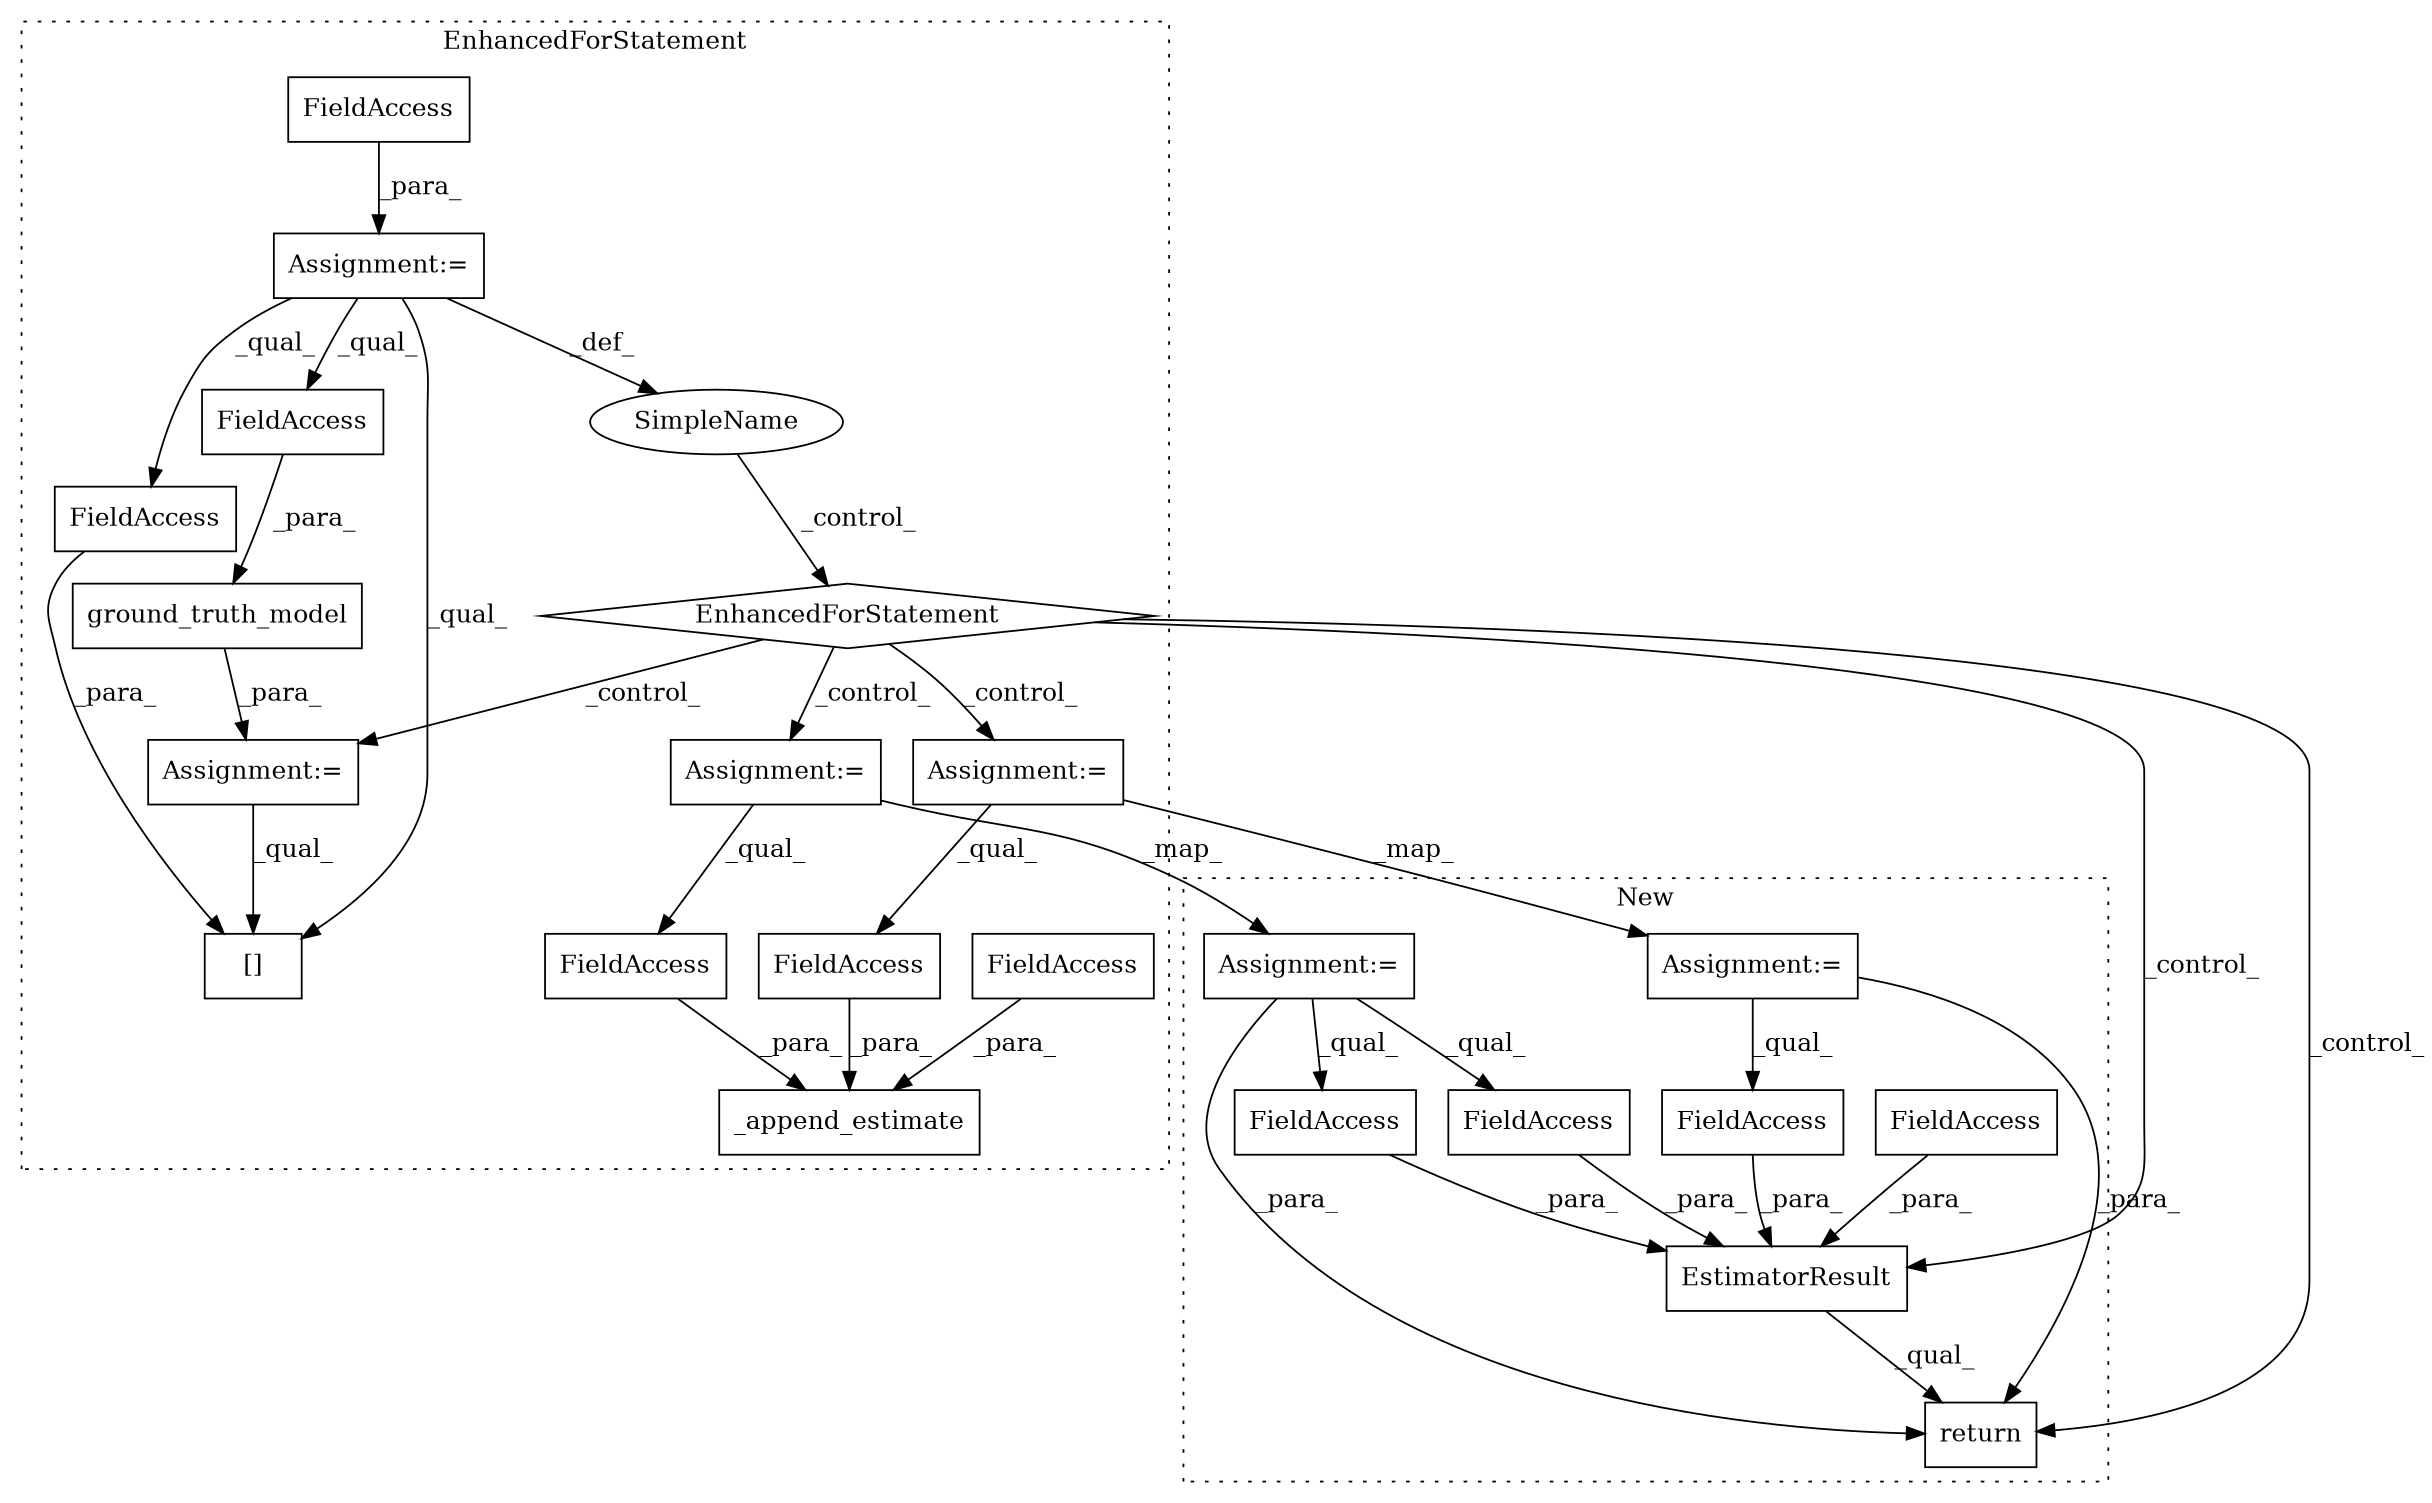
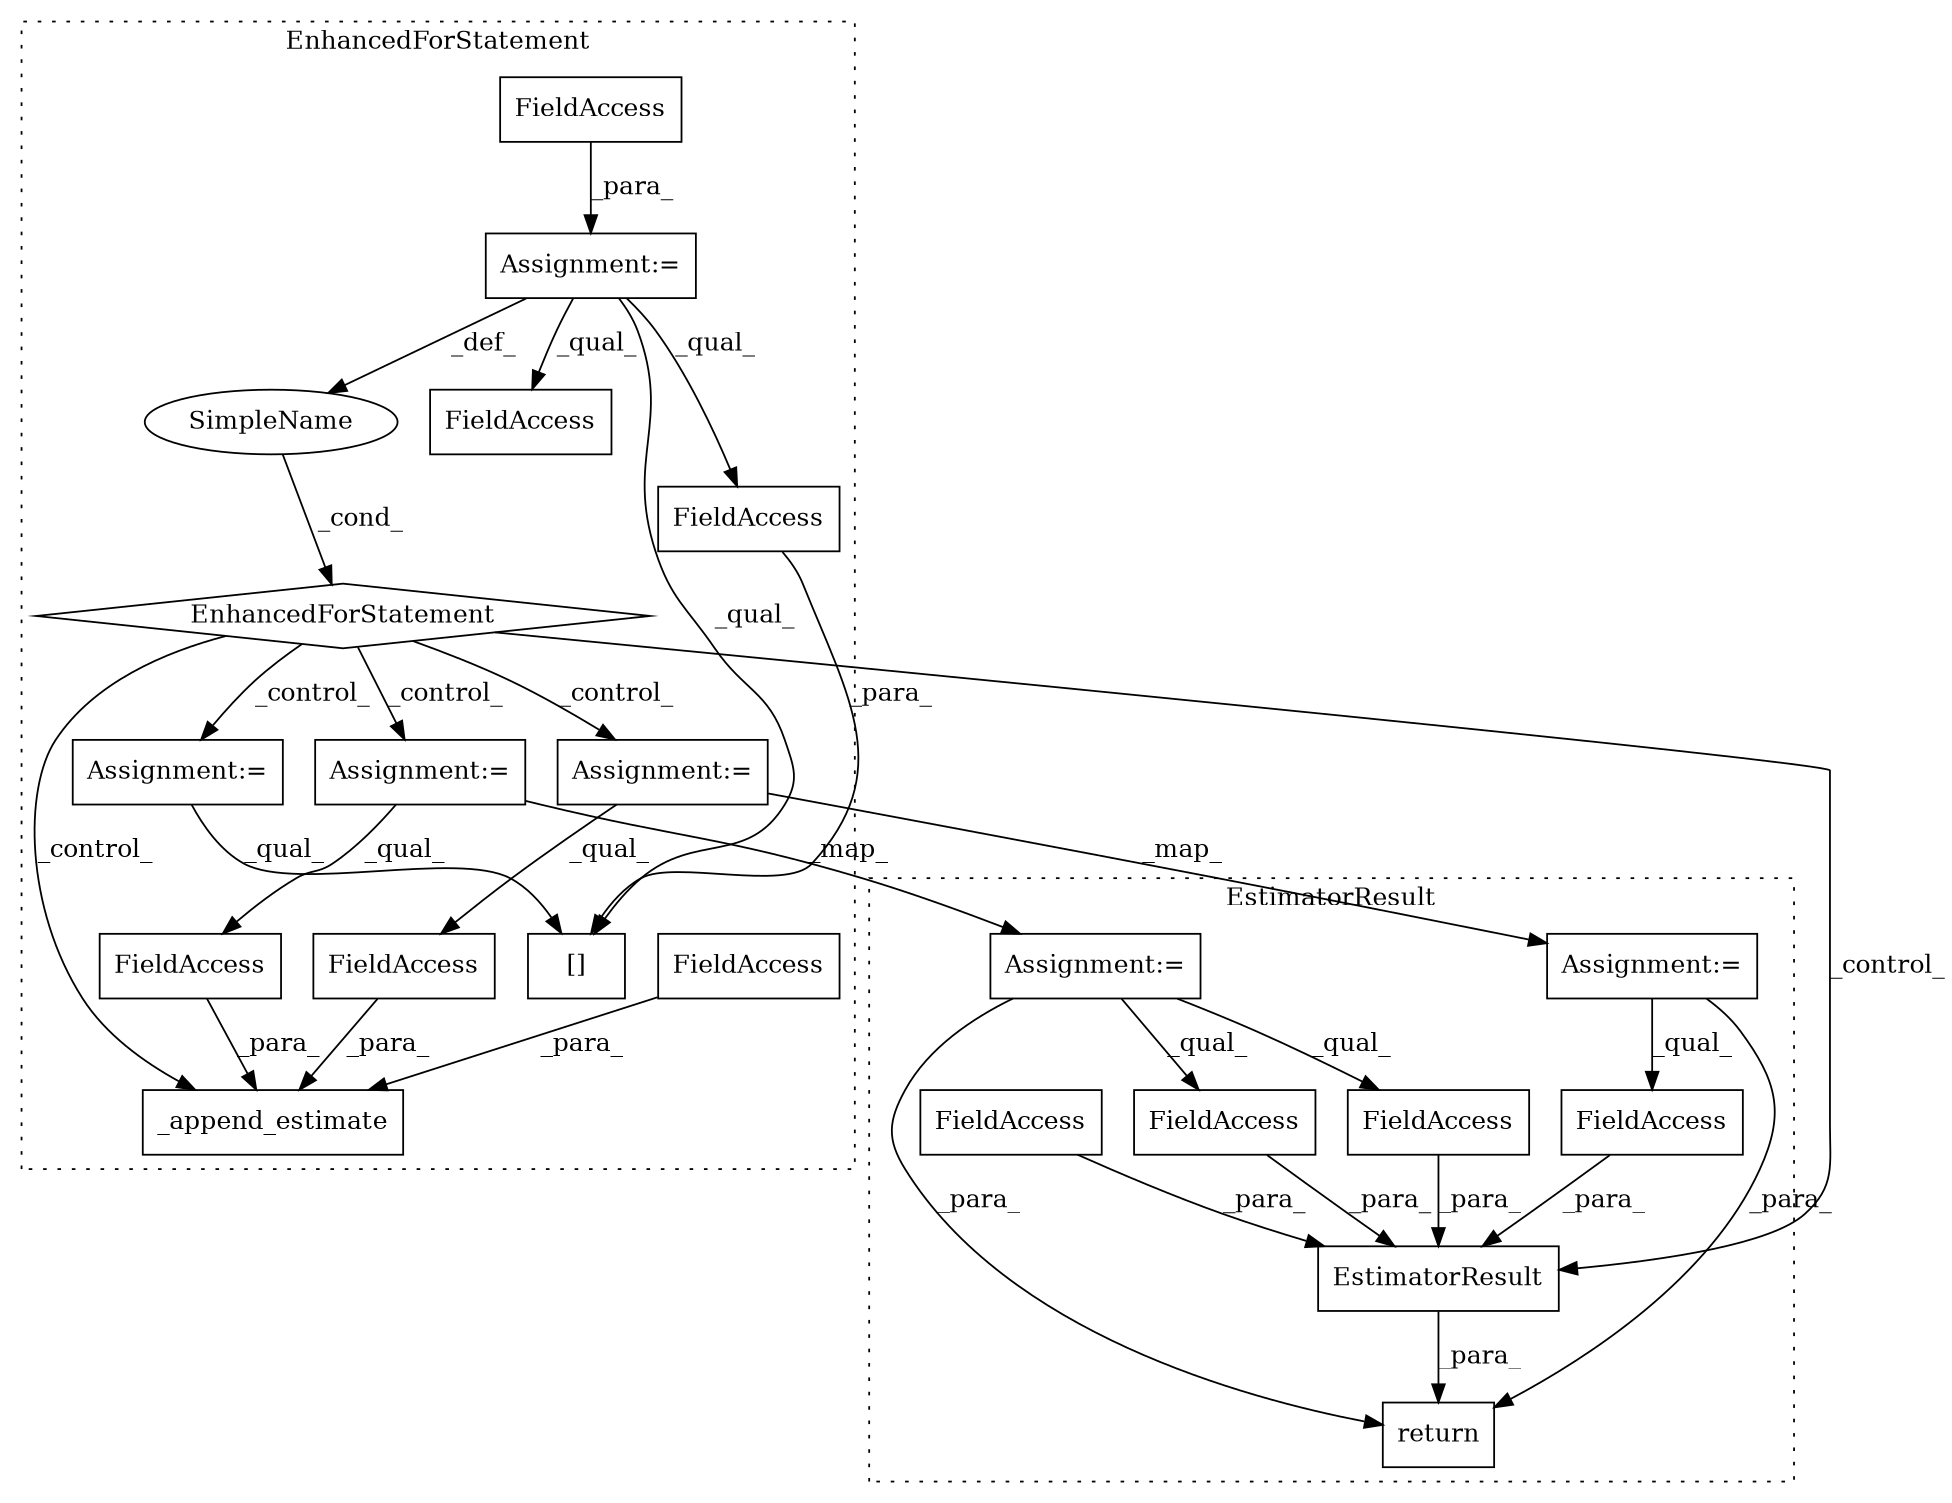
(858, 519) -> (361, 519)
(217, 616) -> none
(2143, 690) -> (35, 834)
(1646, 899) -> (1332, 899)
(1935, 1357) -> (1480, 1357)
